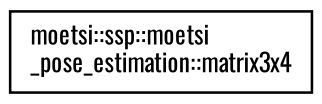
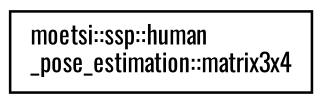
(161, 52) -> (161, 52)
